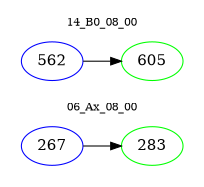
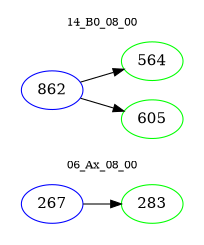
(52, 61) -> (52, 90)
none -> (152, 61)
